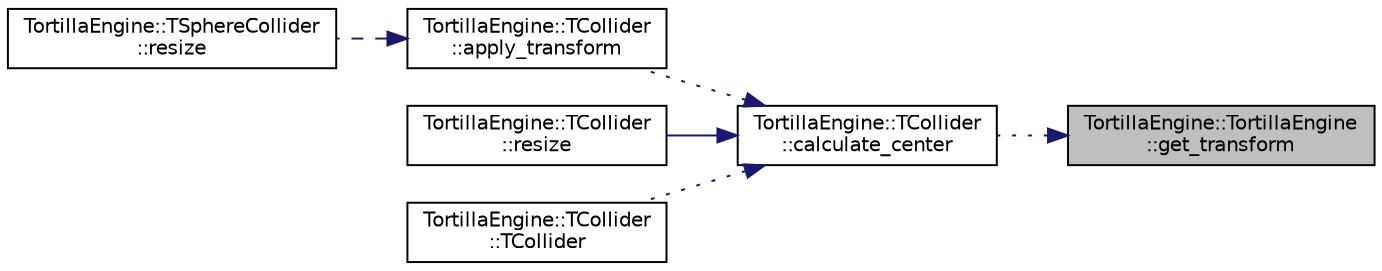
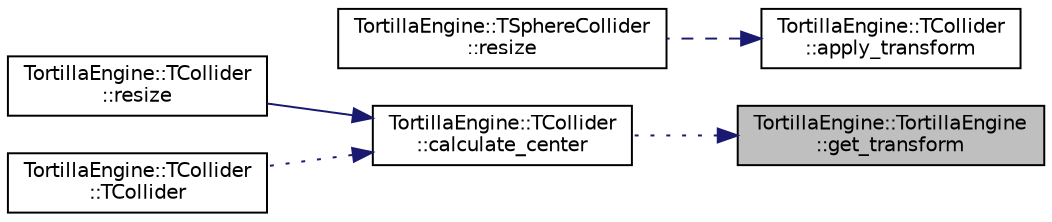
(692, 84) -> none
